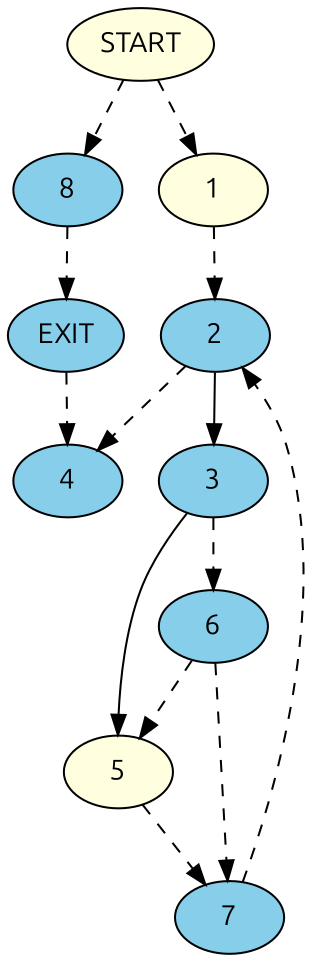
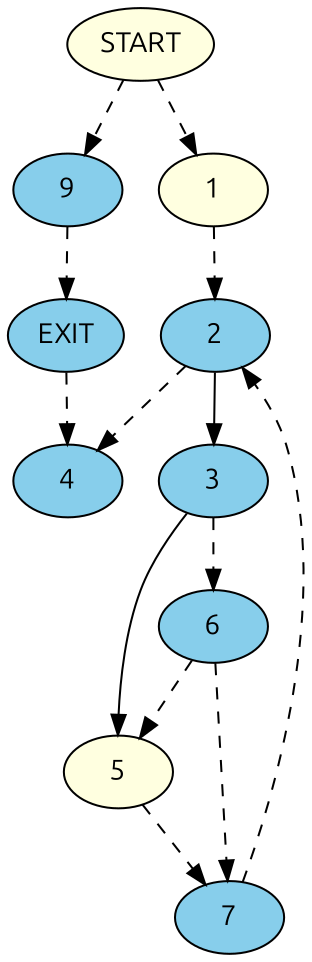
(68, 190) -> (68, 190)
